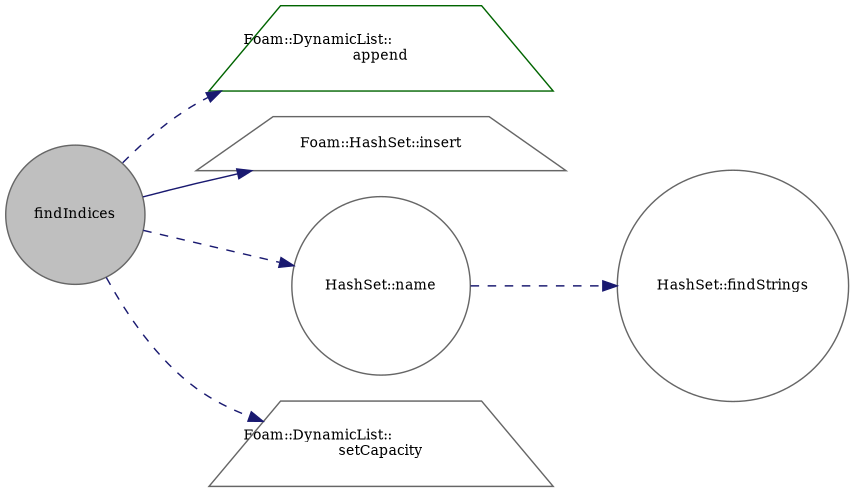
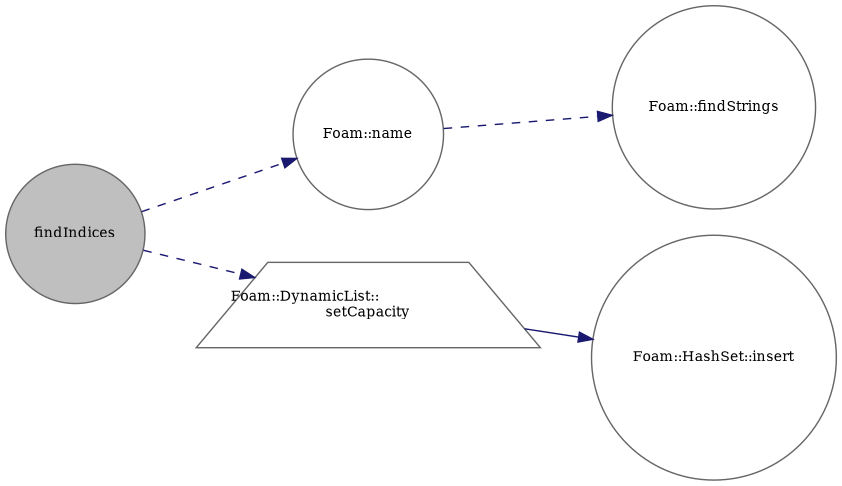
(381, 48) -> none
(381, 144) -> (714, 358)
(190, 185) -> (552, 333)
(381, 286) -> (368, 134)
(733, 286) -> (714, 107)
